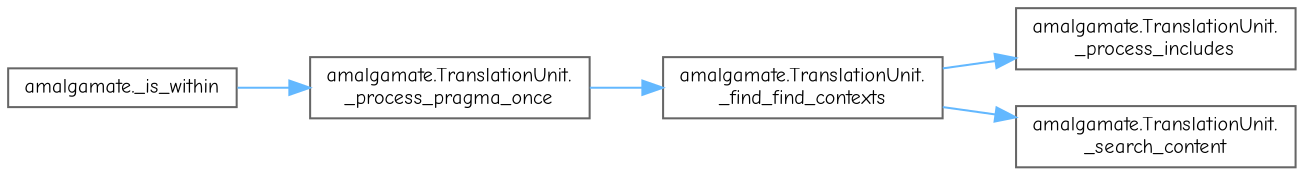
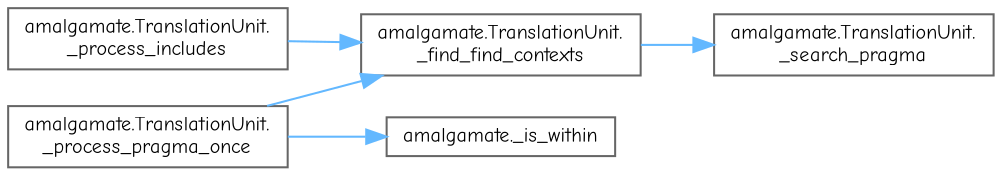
(969, 65) -> (314, 42)
(263, 88) -> (327, 137)
(1156, 137) -> (854, 45)
